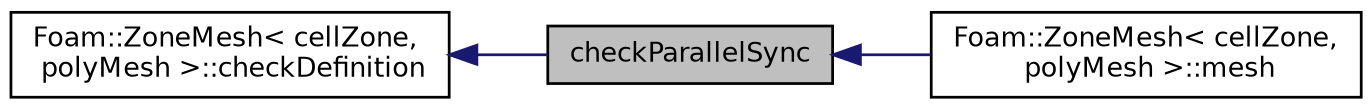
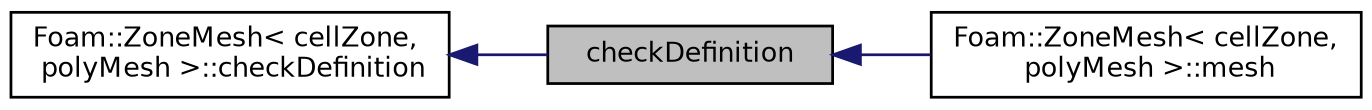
(690, 55) -> (690, 55)
